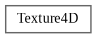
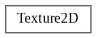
(48, 19) -> (48, 19)
